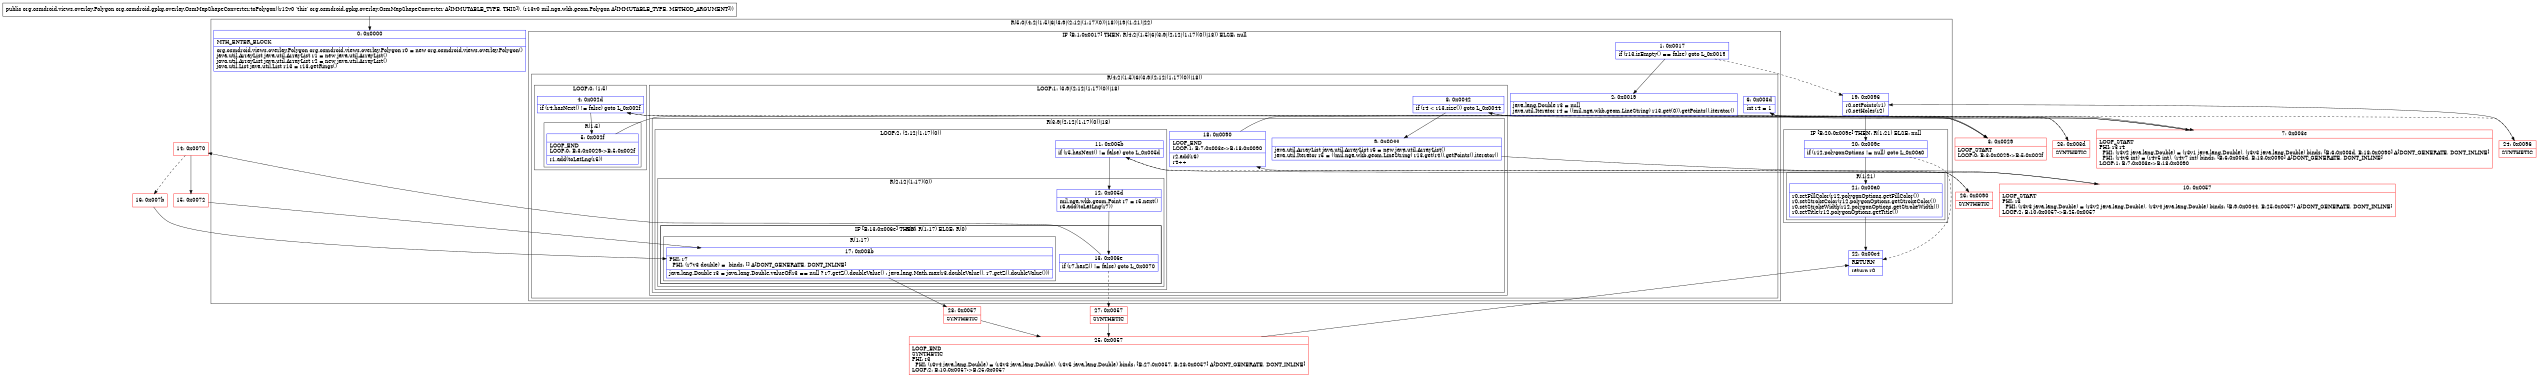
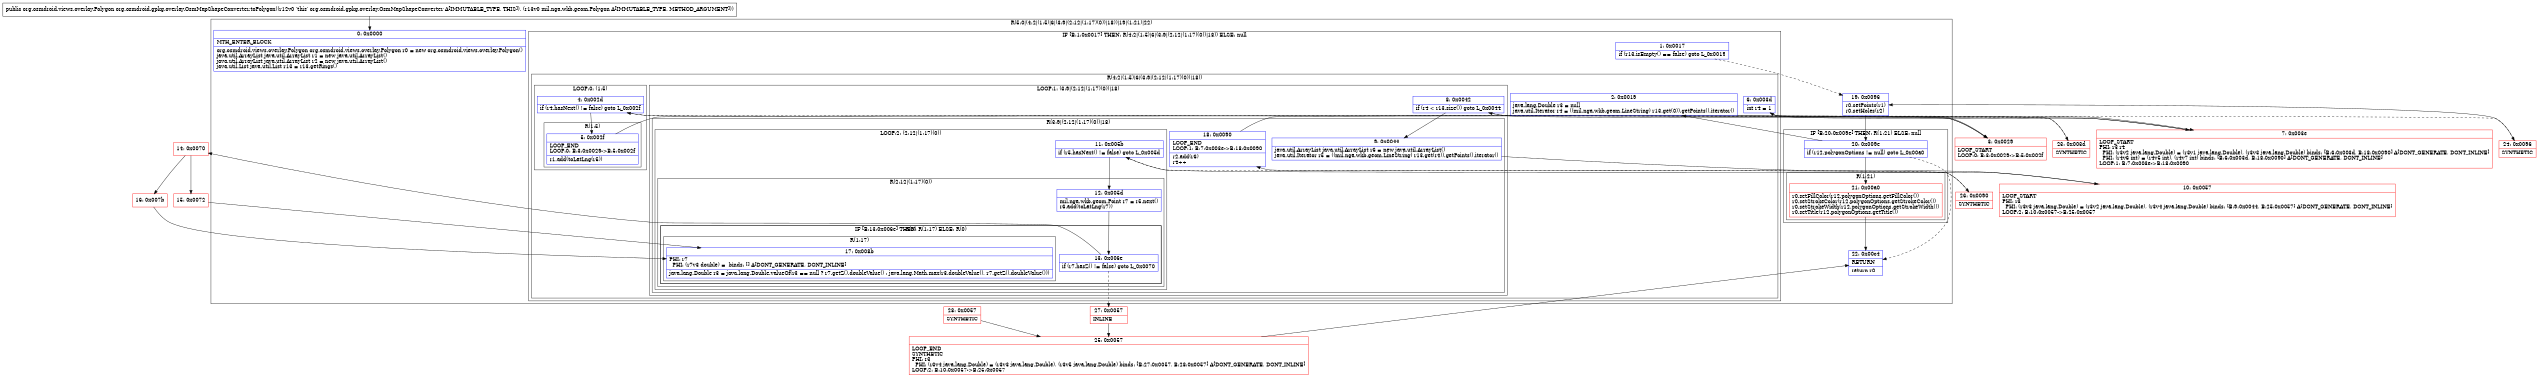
(1649, 77) -> (1754, 128)
(170, 173) -> (170, 173)
(1866, 200) -> (1866, 200)
(916, 292) -> none
(1109, 319) -> (1103, 319)
